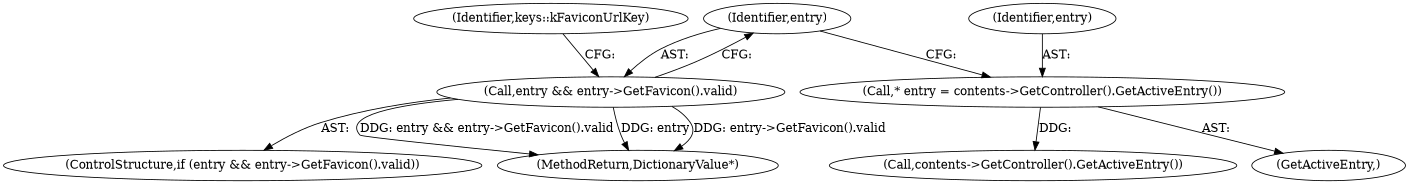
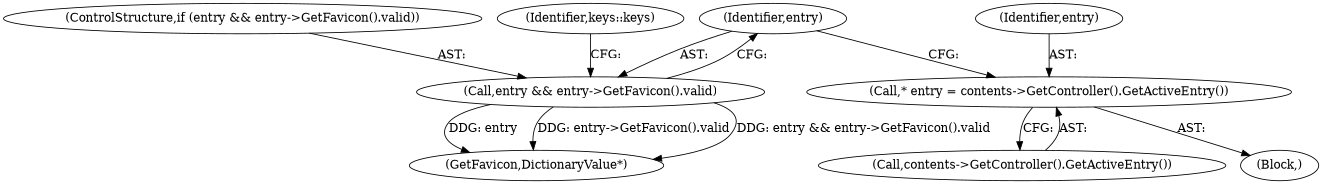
(551, 19) -> (591, 19)
(358, 113) -> (414, 55)
(1057, 129) -> (1040, 129)
none -> (1058, 135)
(638, 166) -> (537, 166)
(1329, 166) -> (1280, 166)
